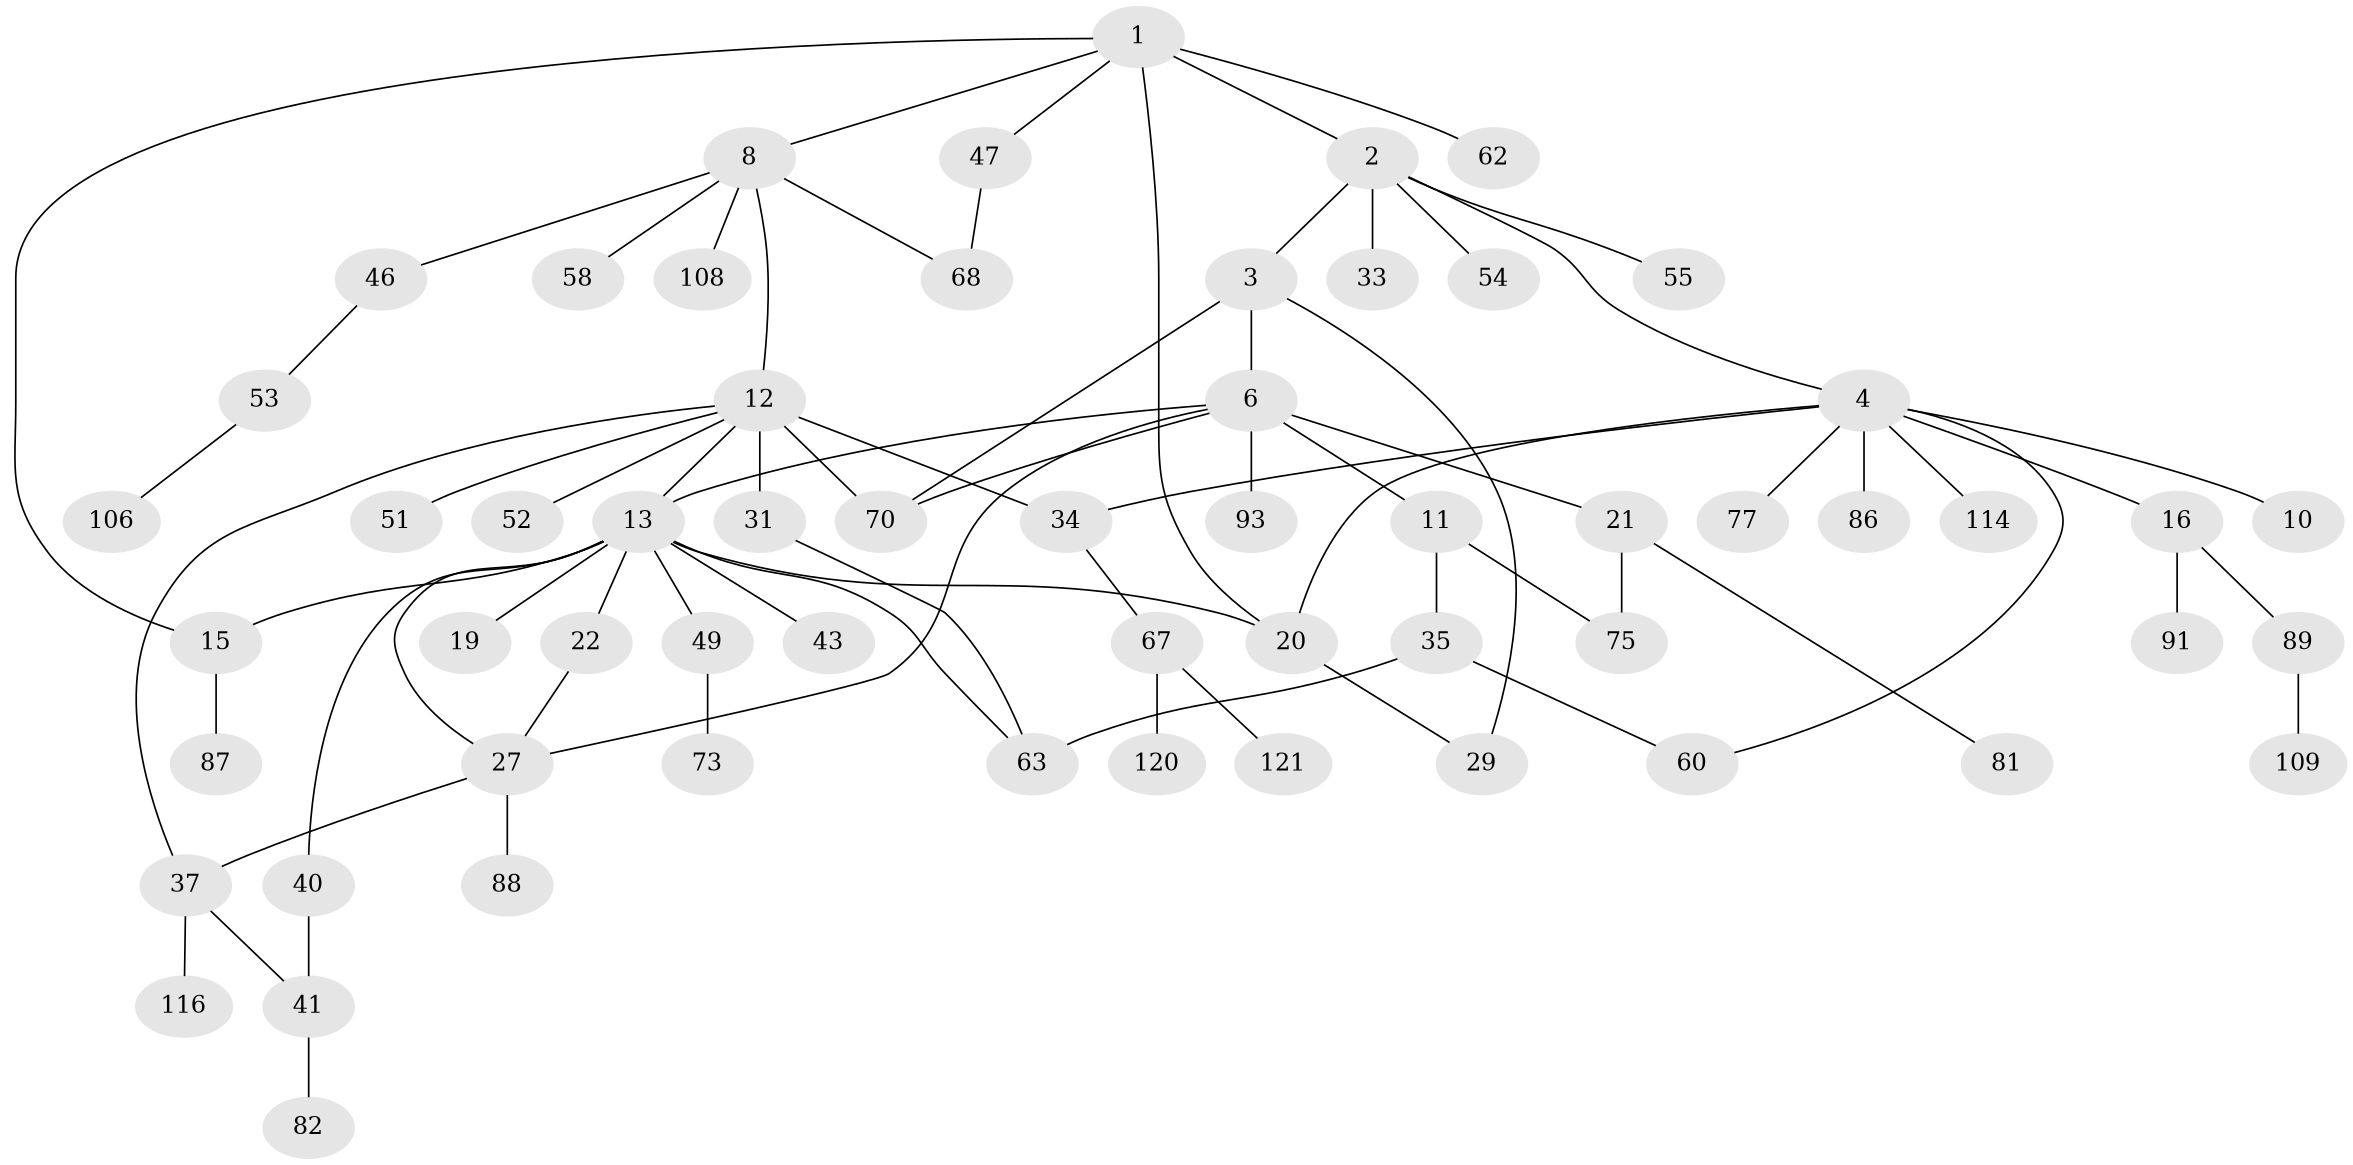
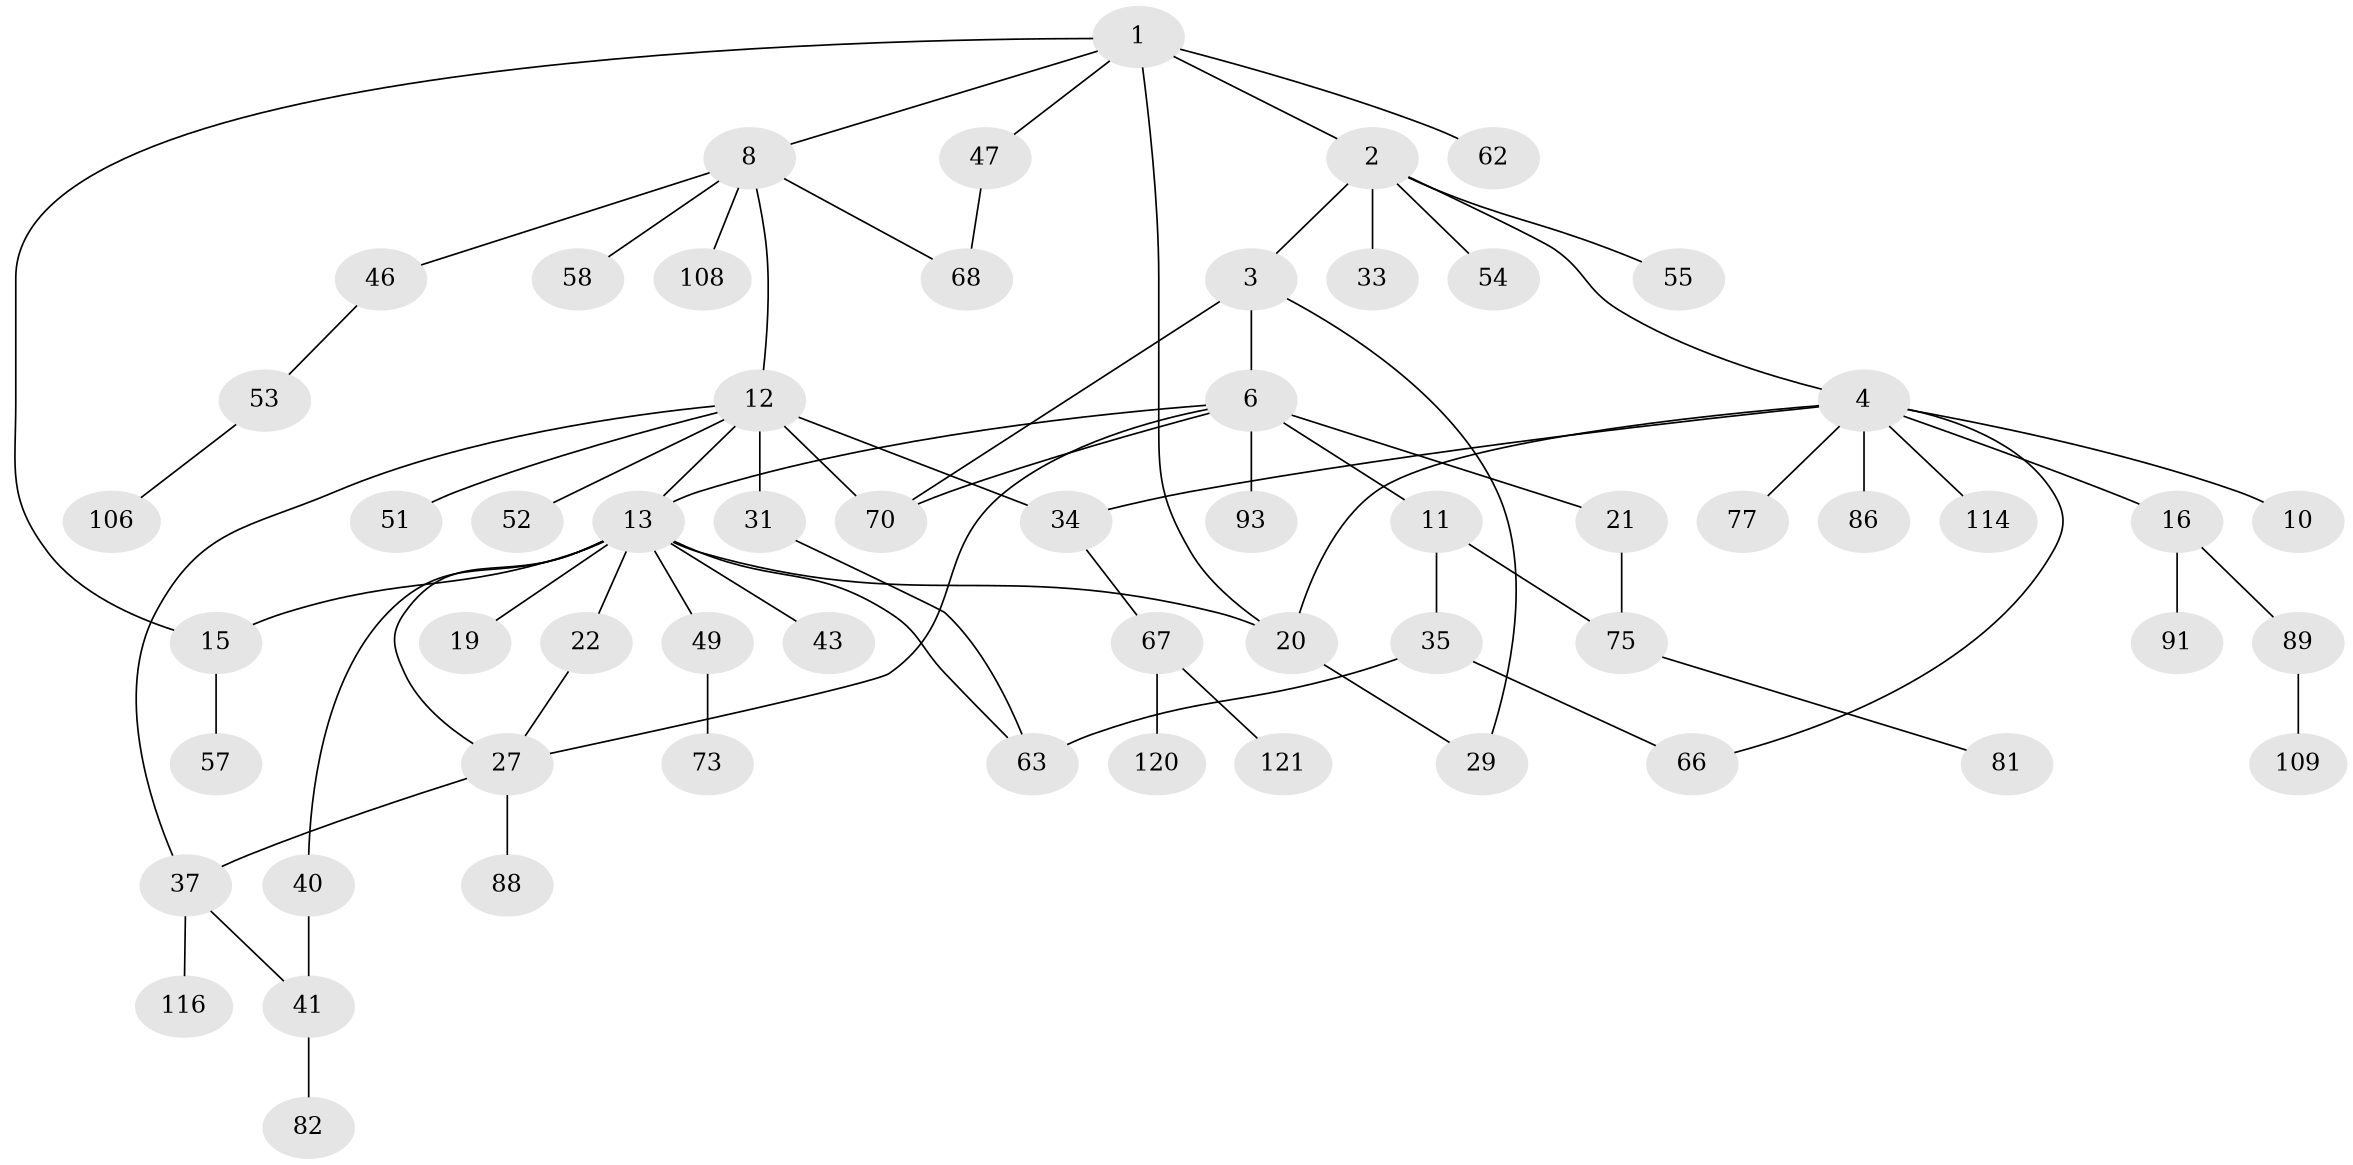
(1814, 643) -> (1814, 704)
(216, 764) -> (216, 764)
(1692, 764) -> (1692, 764)
